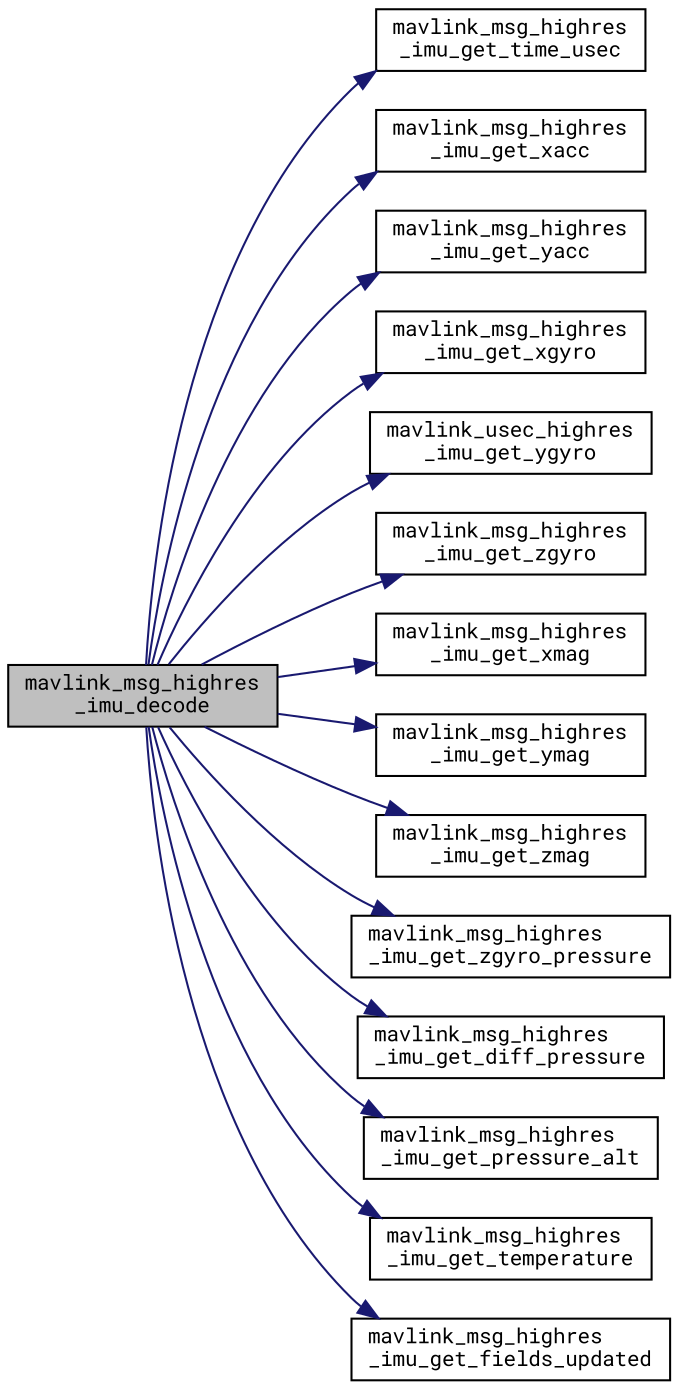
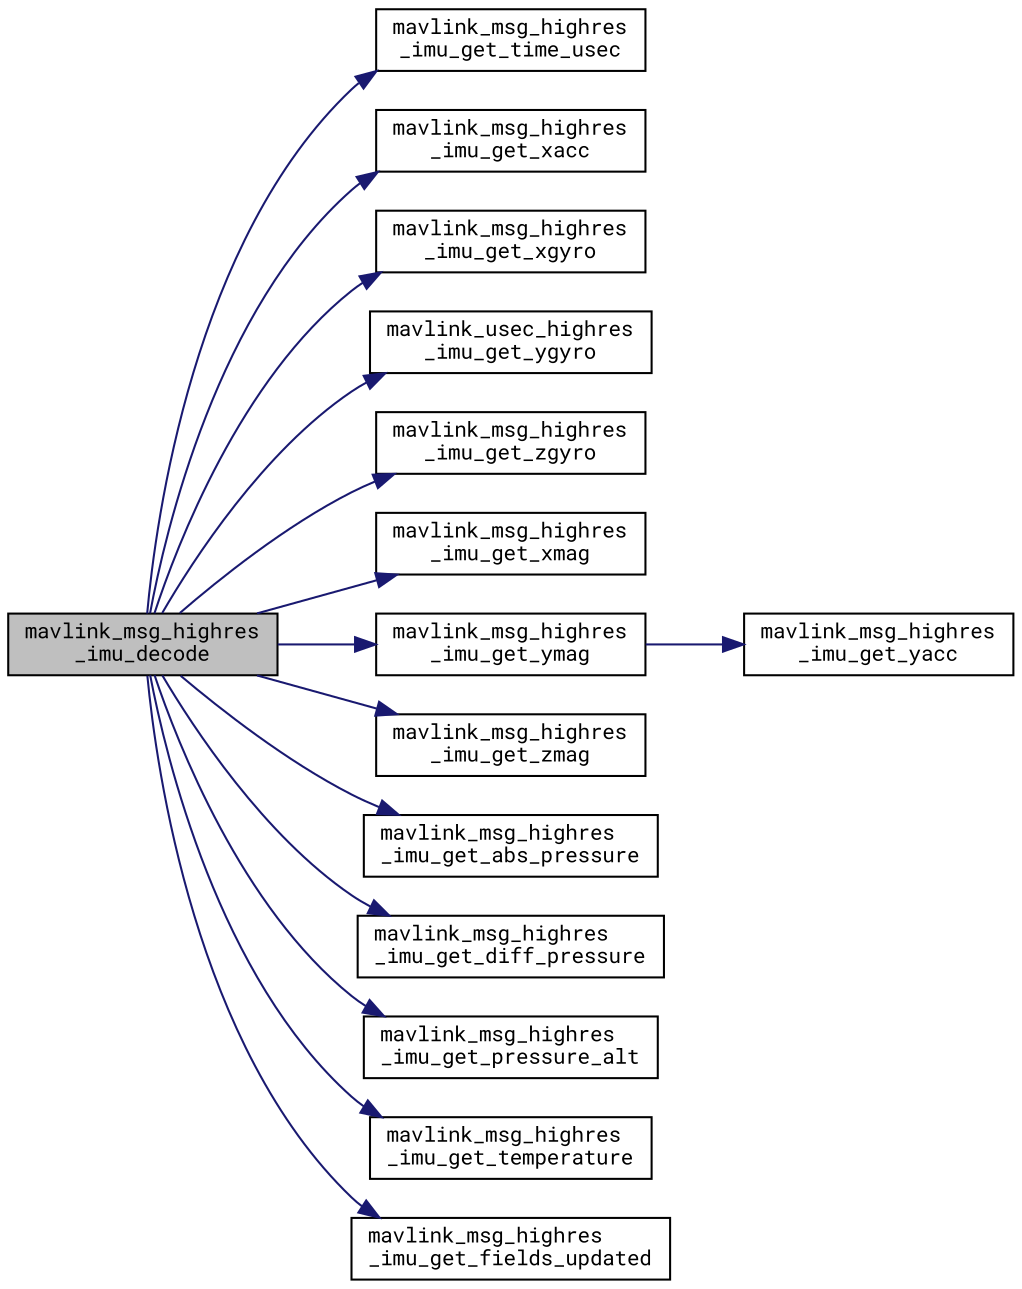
(228, 458) -> (684, 644)
(511, 947) -> (511, 846)
